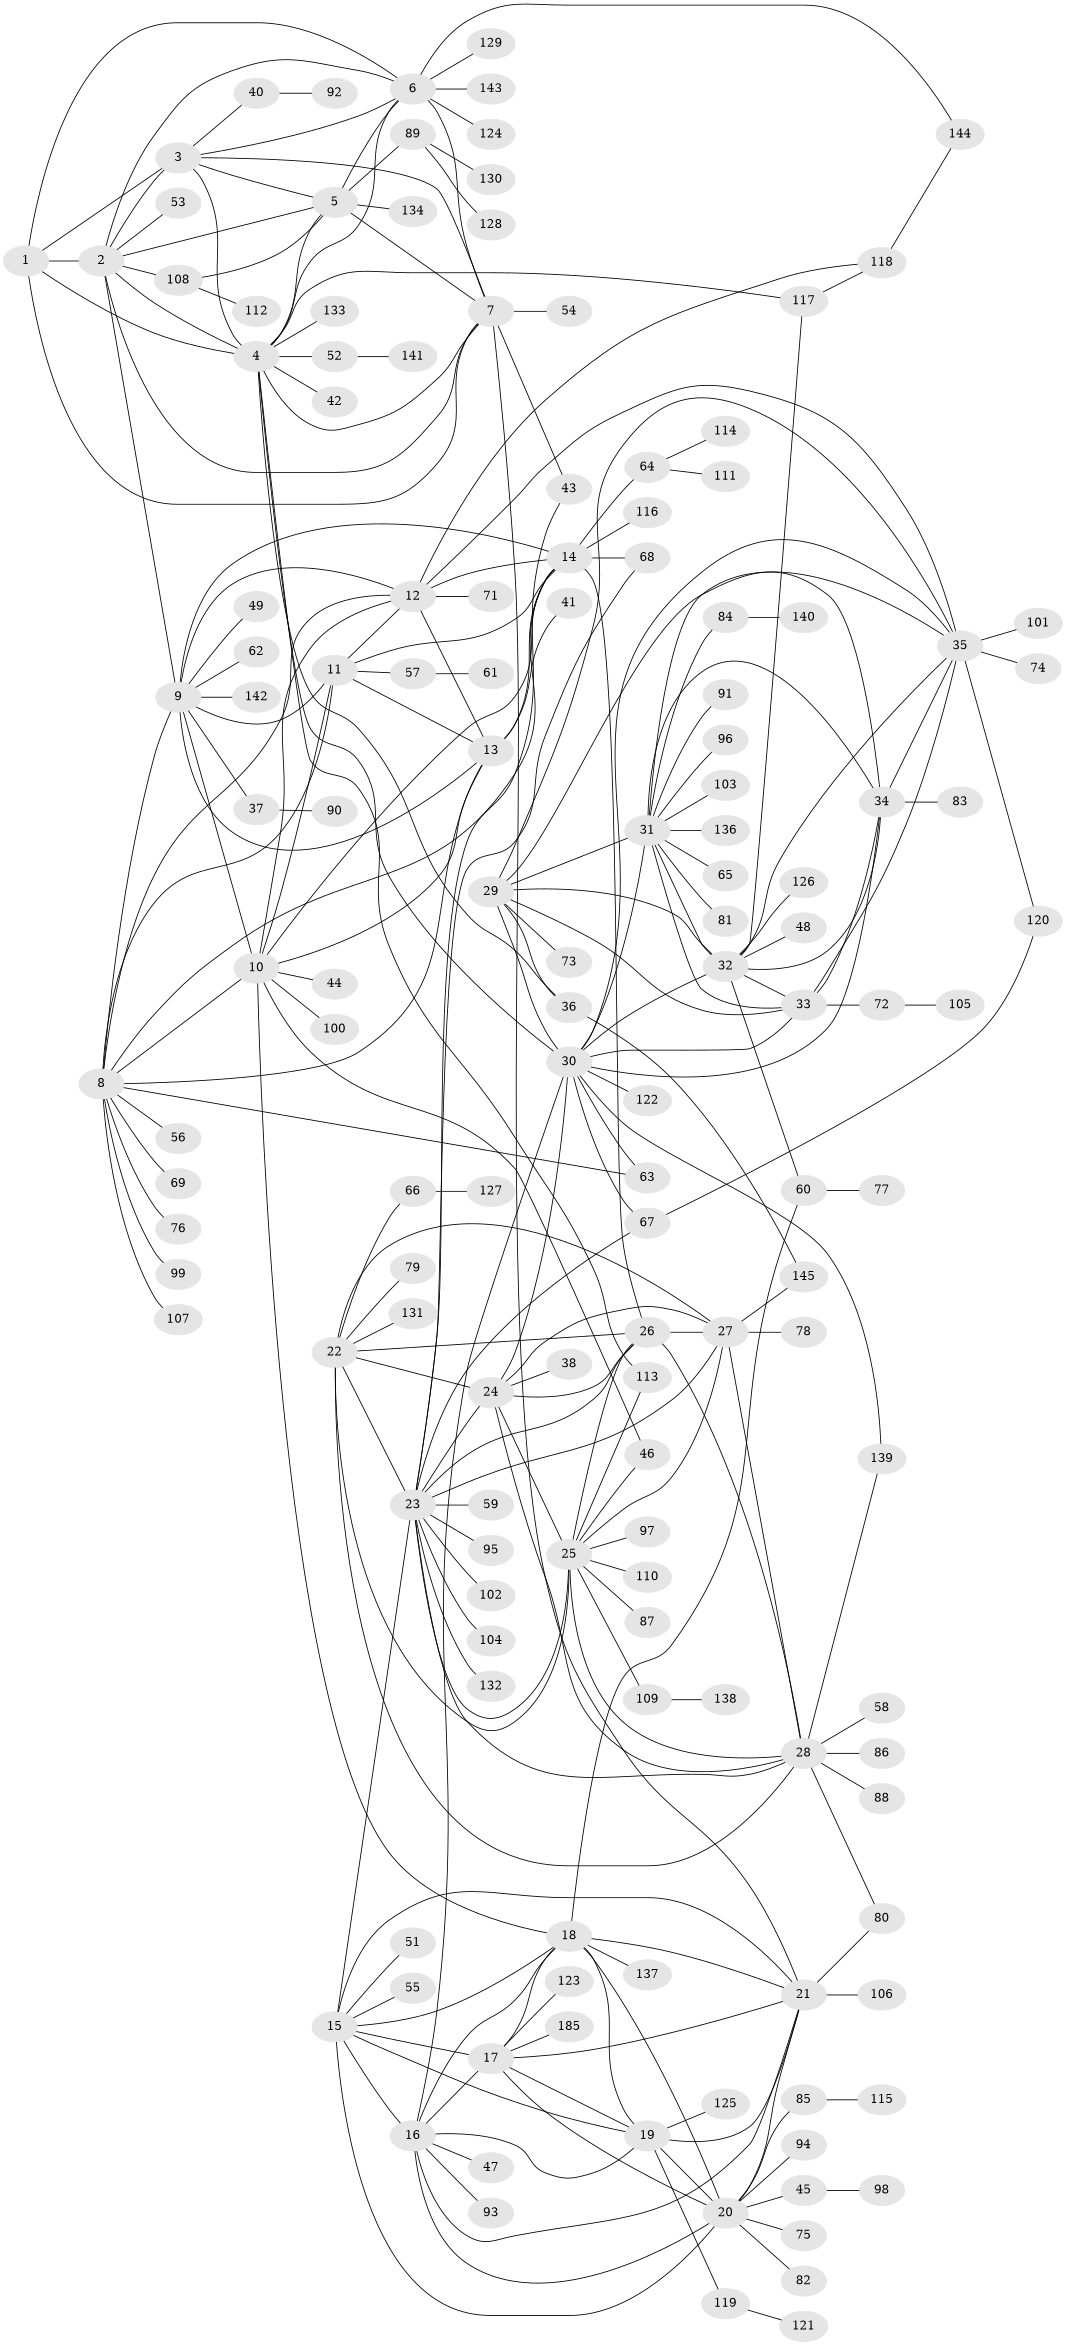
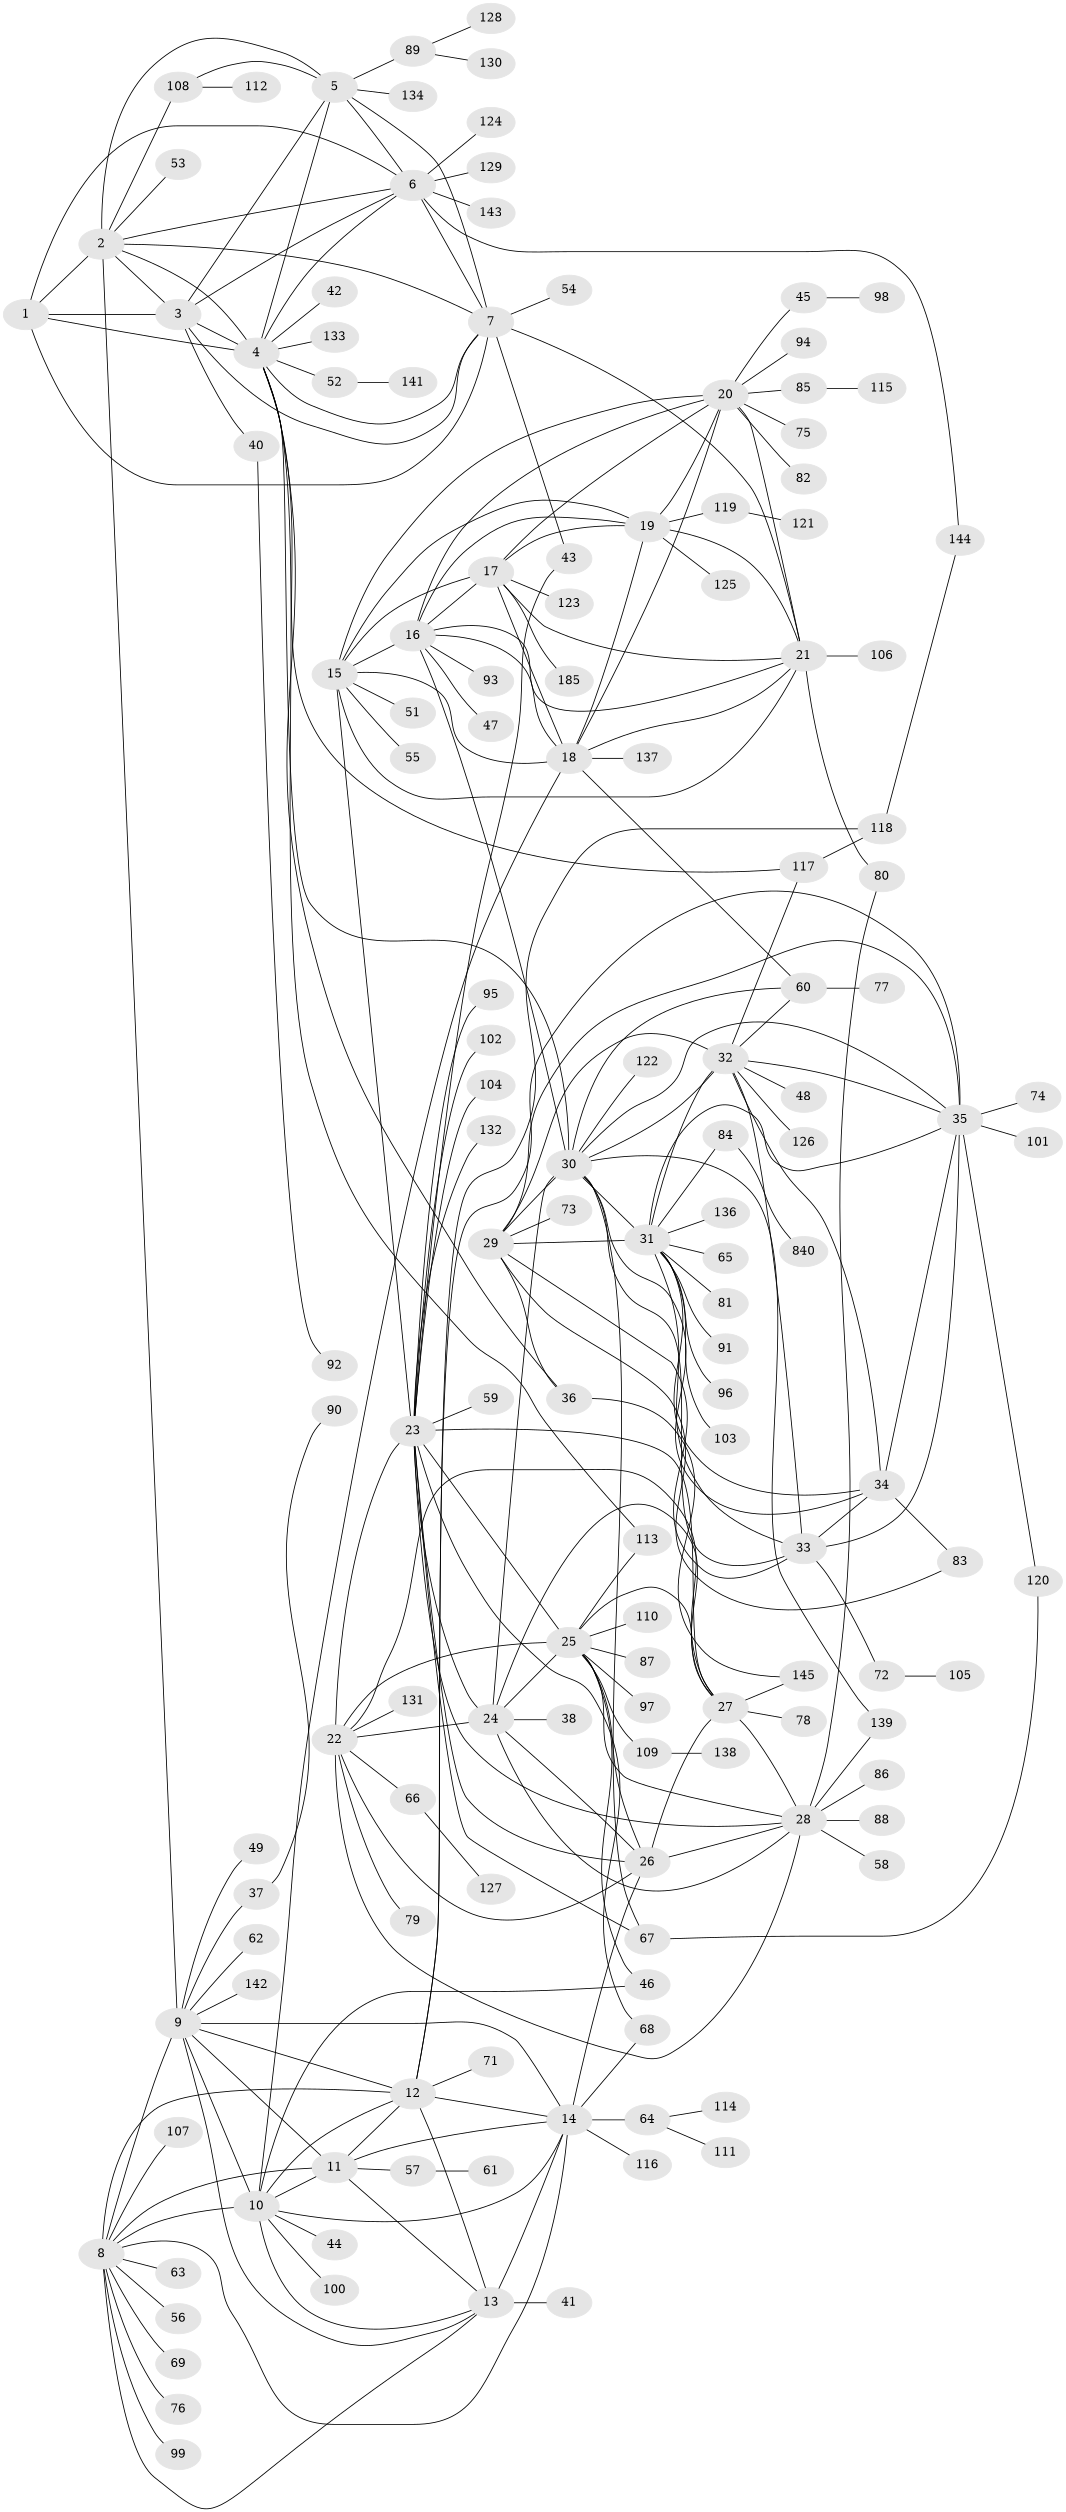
(684, 609) -> (703, 1582)
(804, 618) -> (804, 1252)
(604, 1122) -> (641, 1025)
